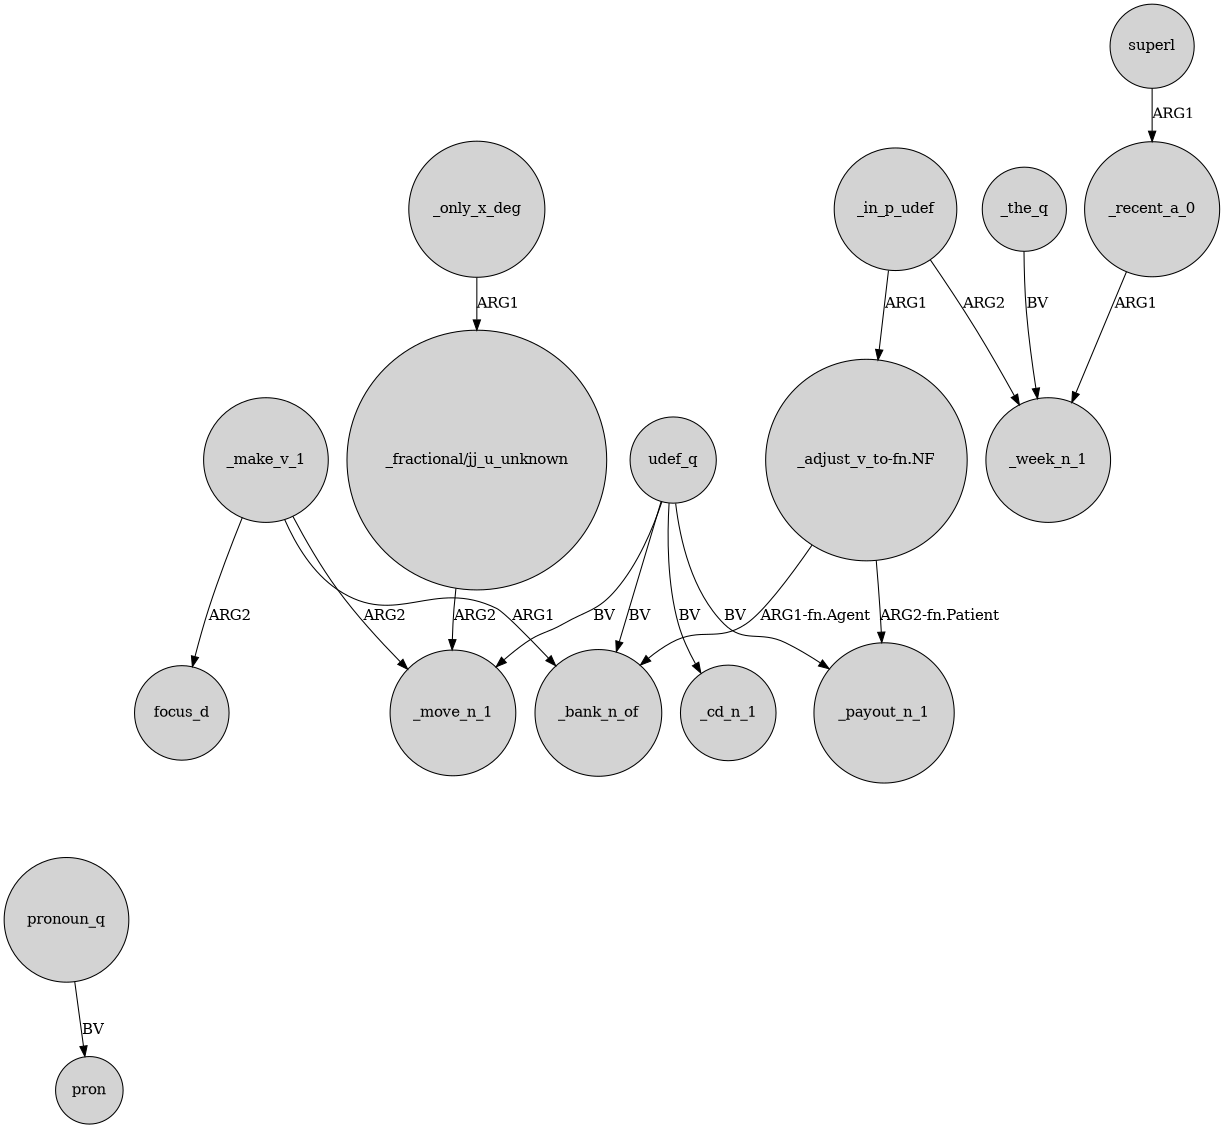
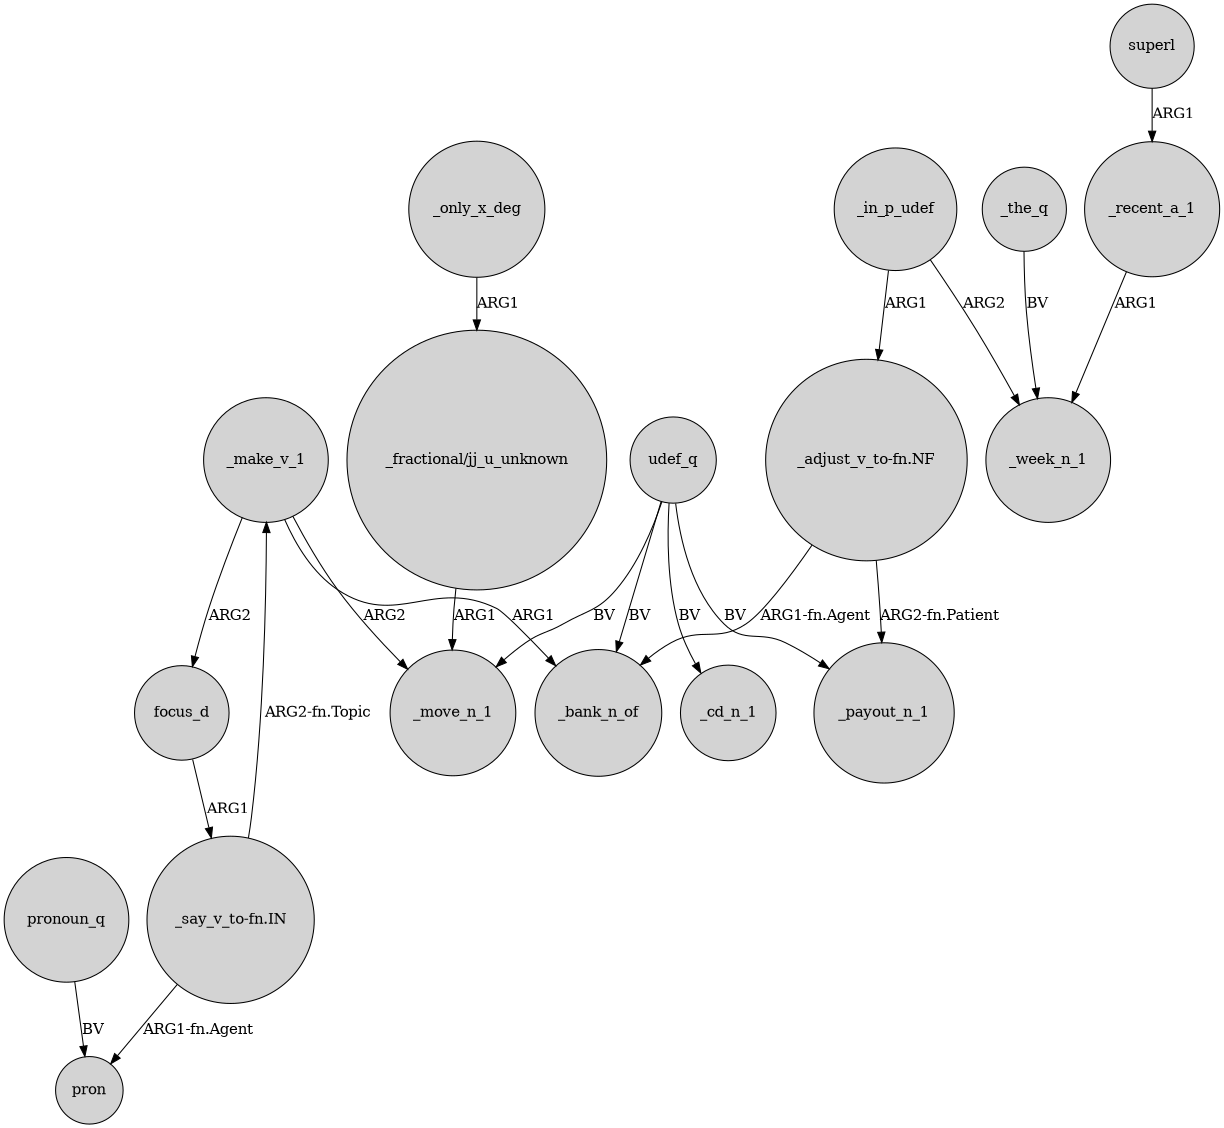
(1152, 209) -> (1152, 209)
(475, 616) -> (475, 616)
none -> (231, 920)
